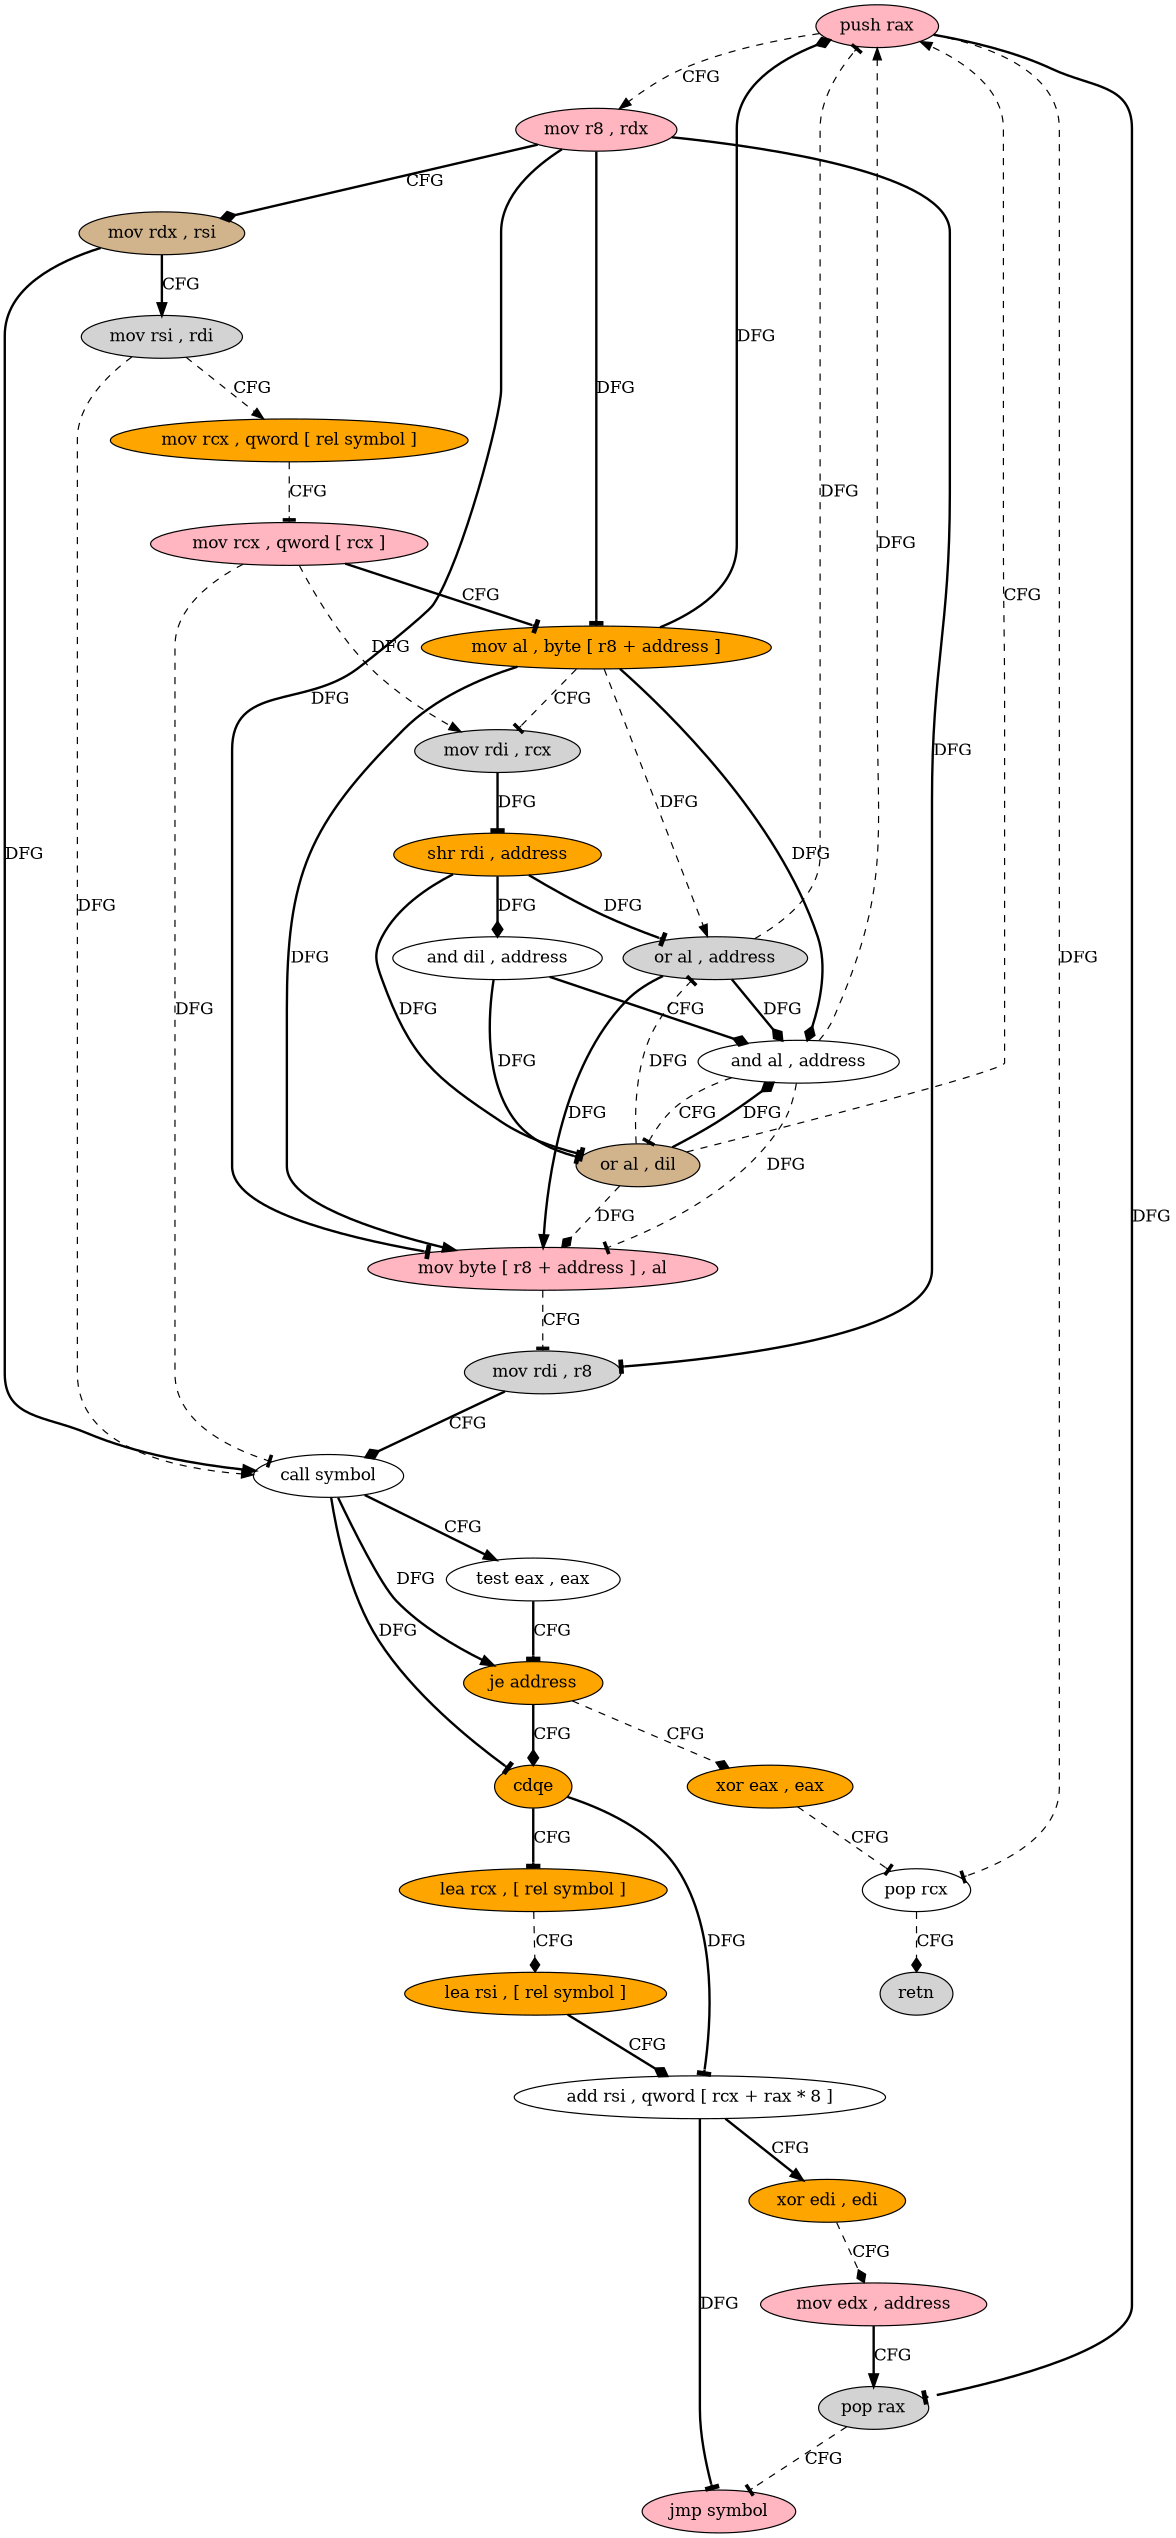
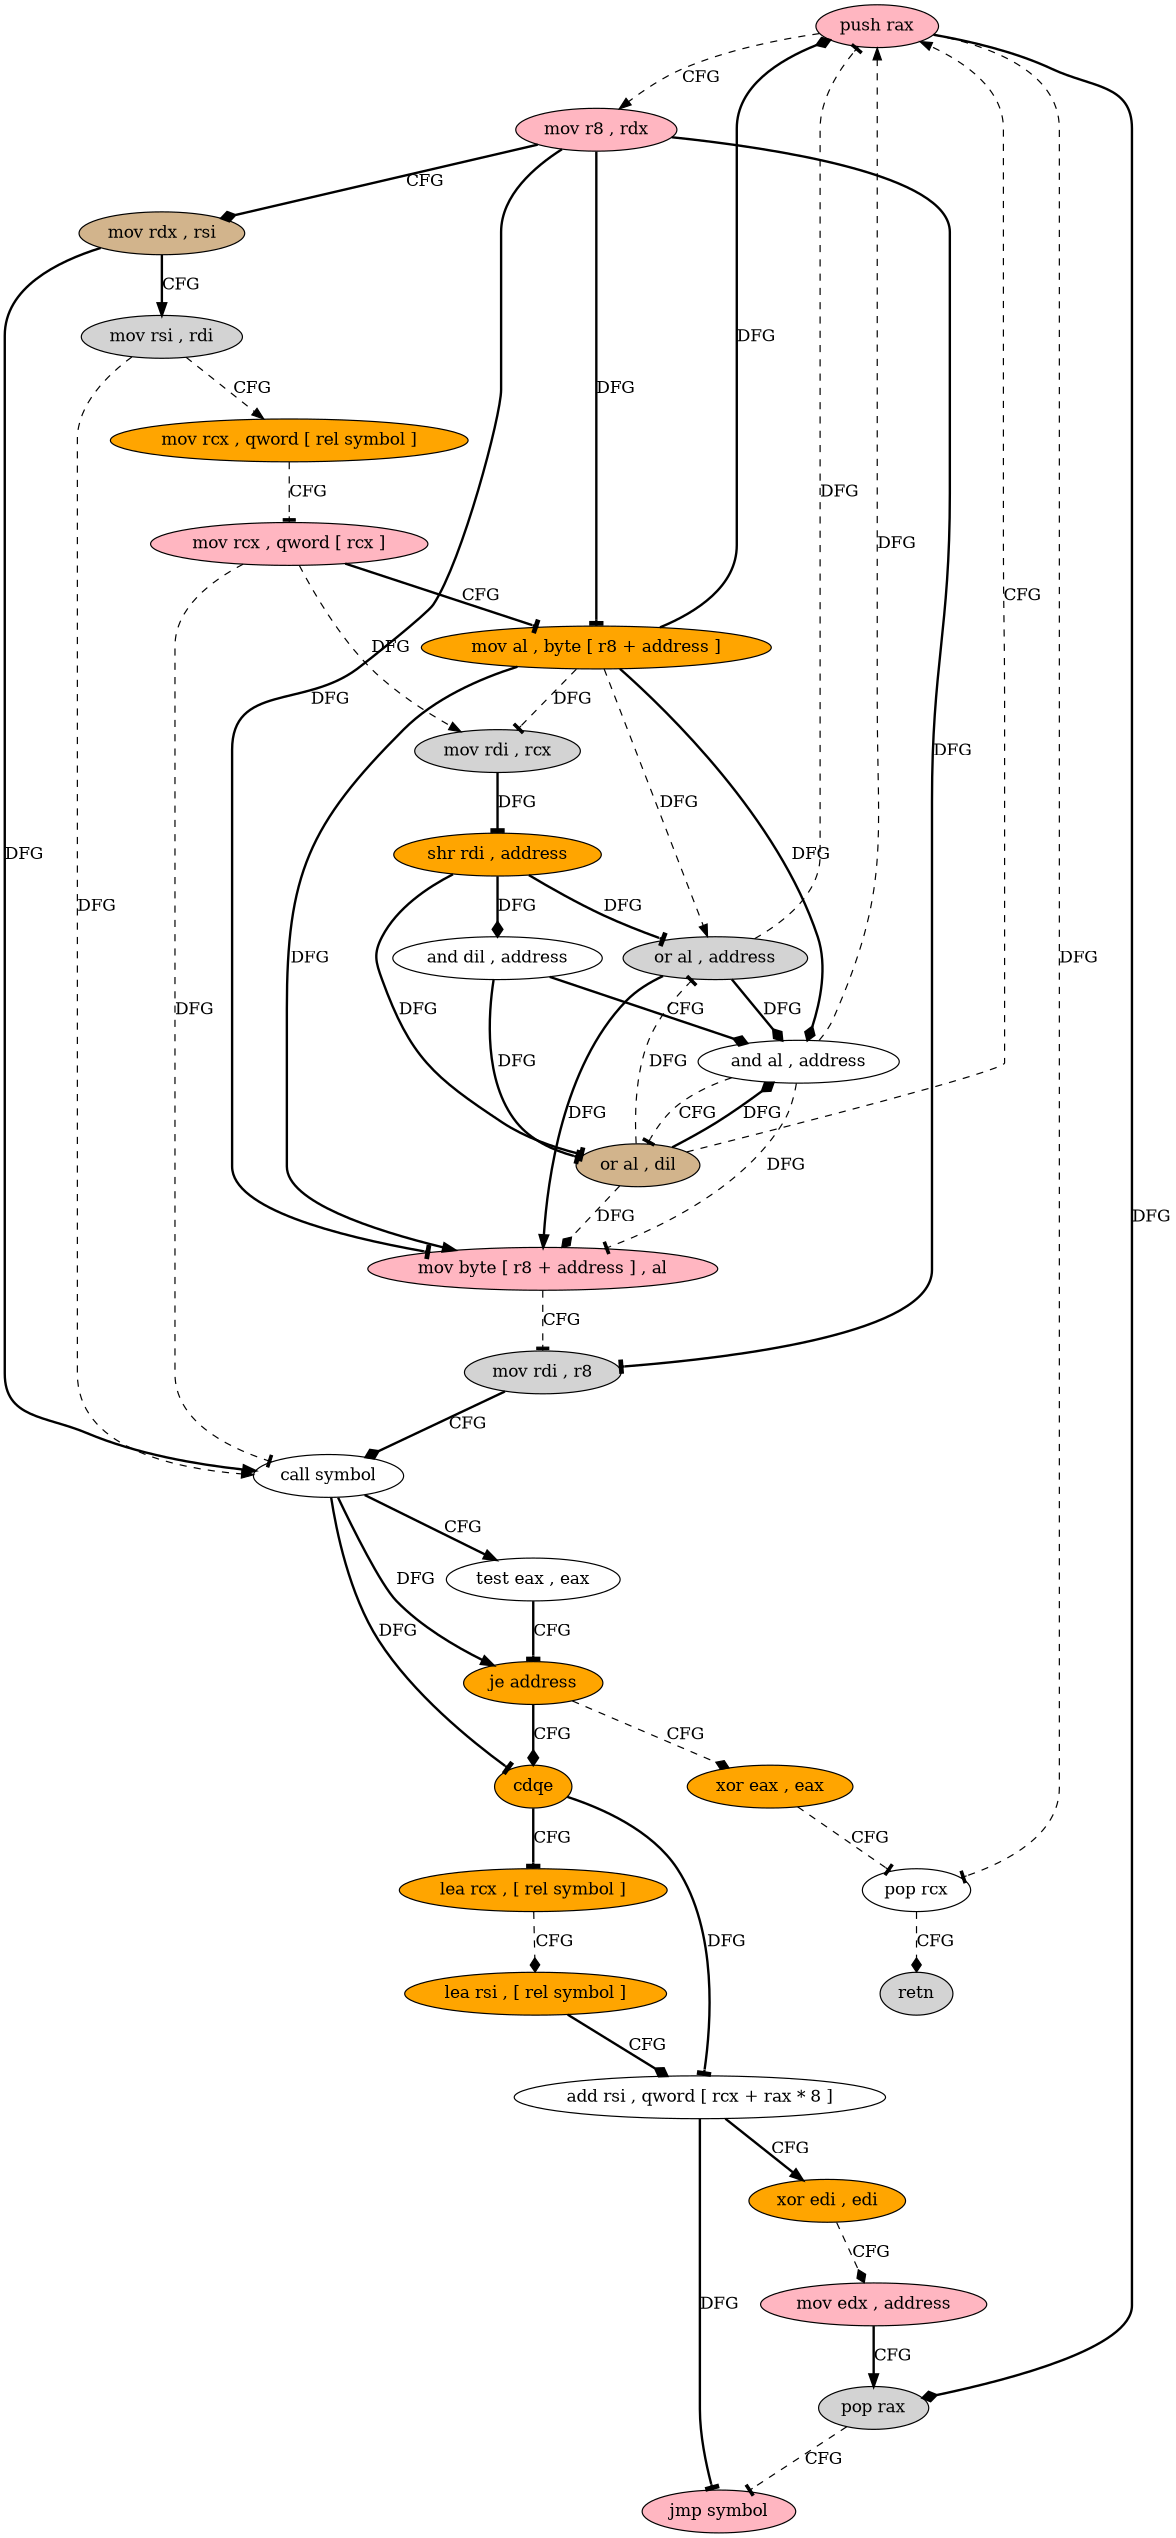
(573, 699) -> (573, 699)
(1132, 1212) -> (1132, 1212)
